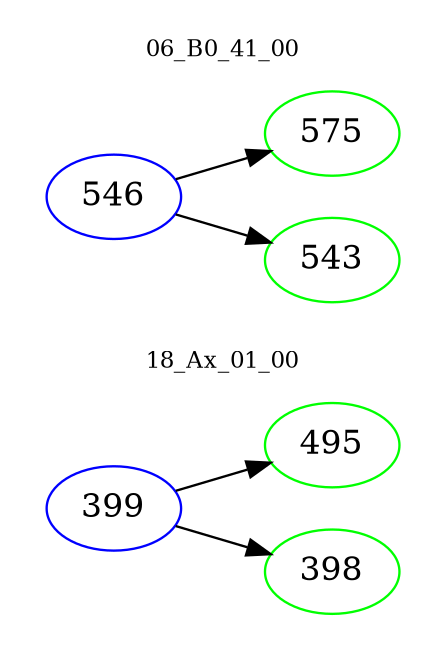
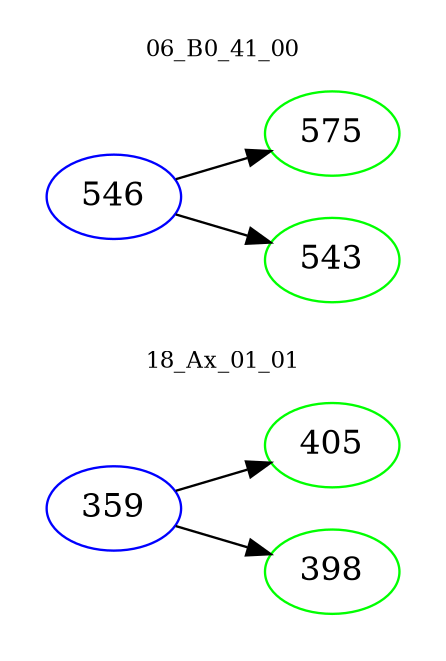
(223, 362) -> (223, 362)
(332, 445) -> (332, 445)
(114, 508) -> (114, 508)
